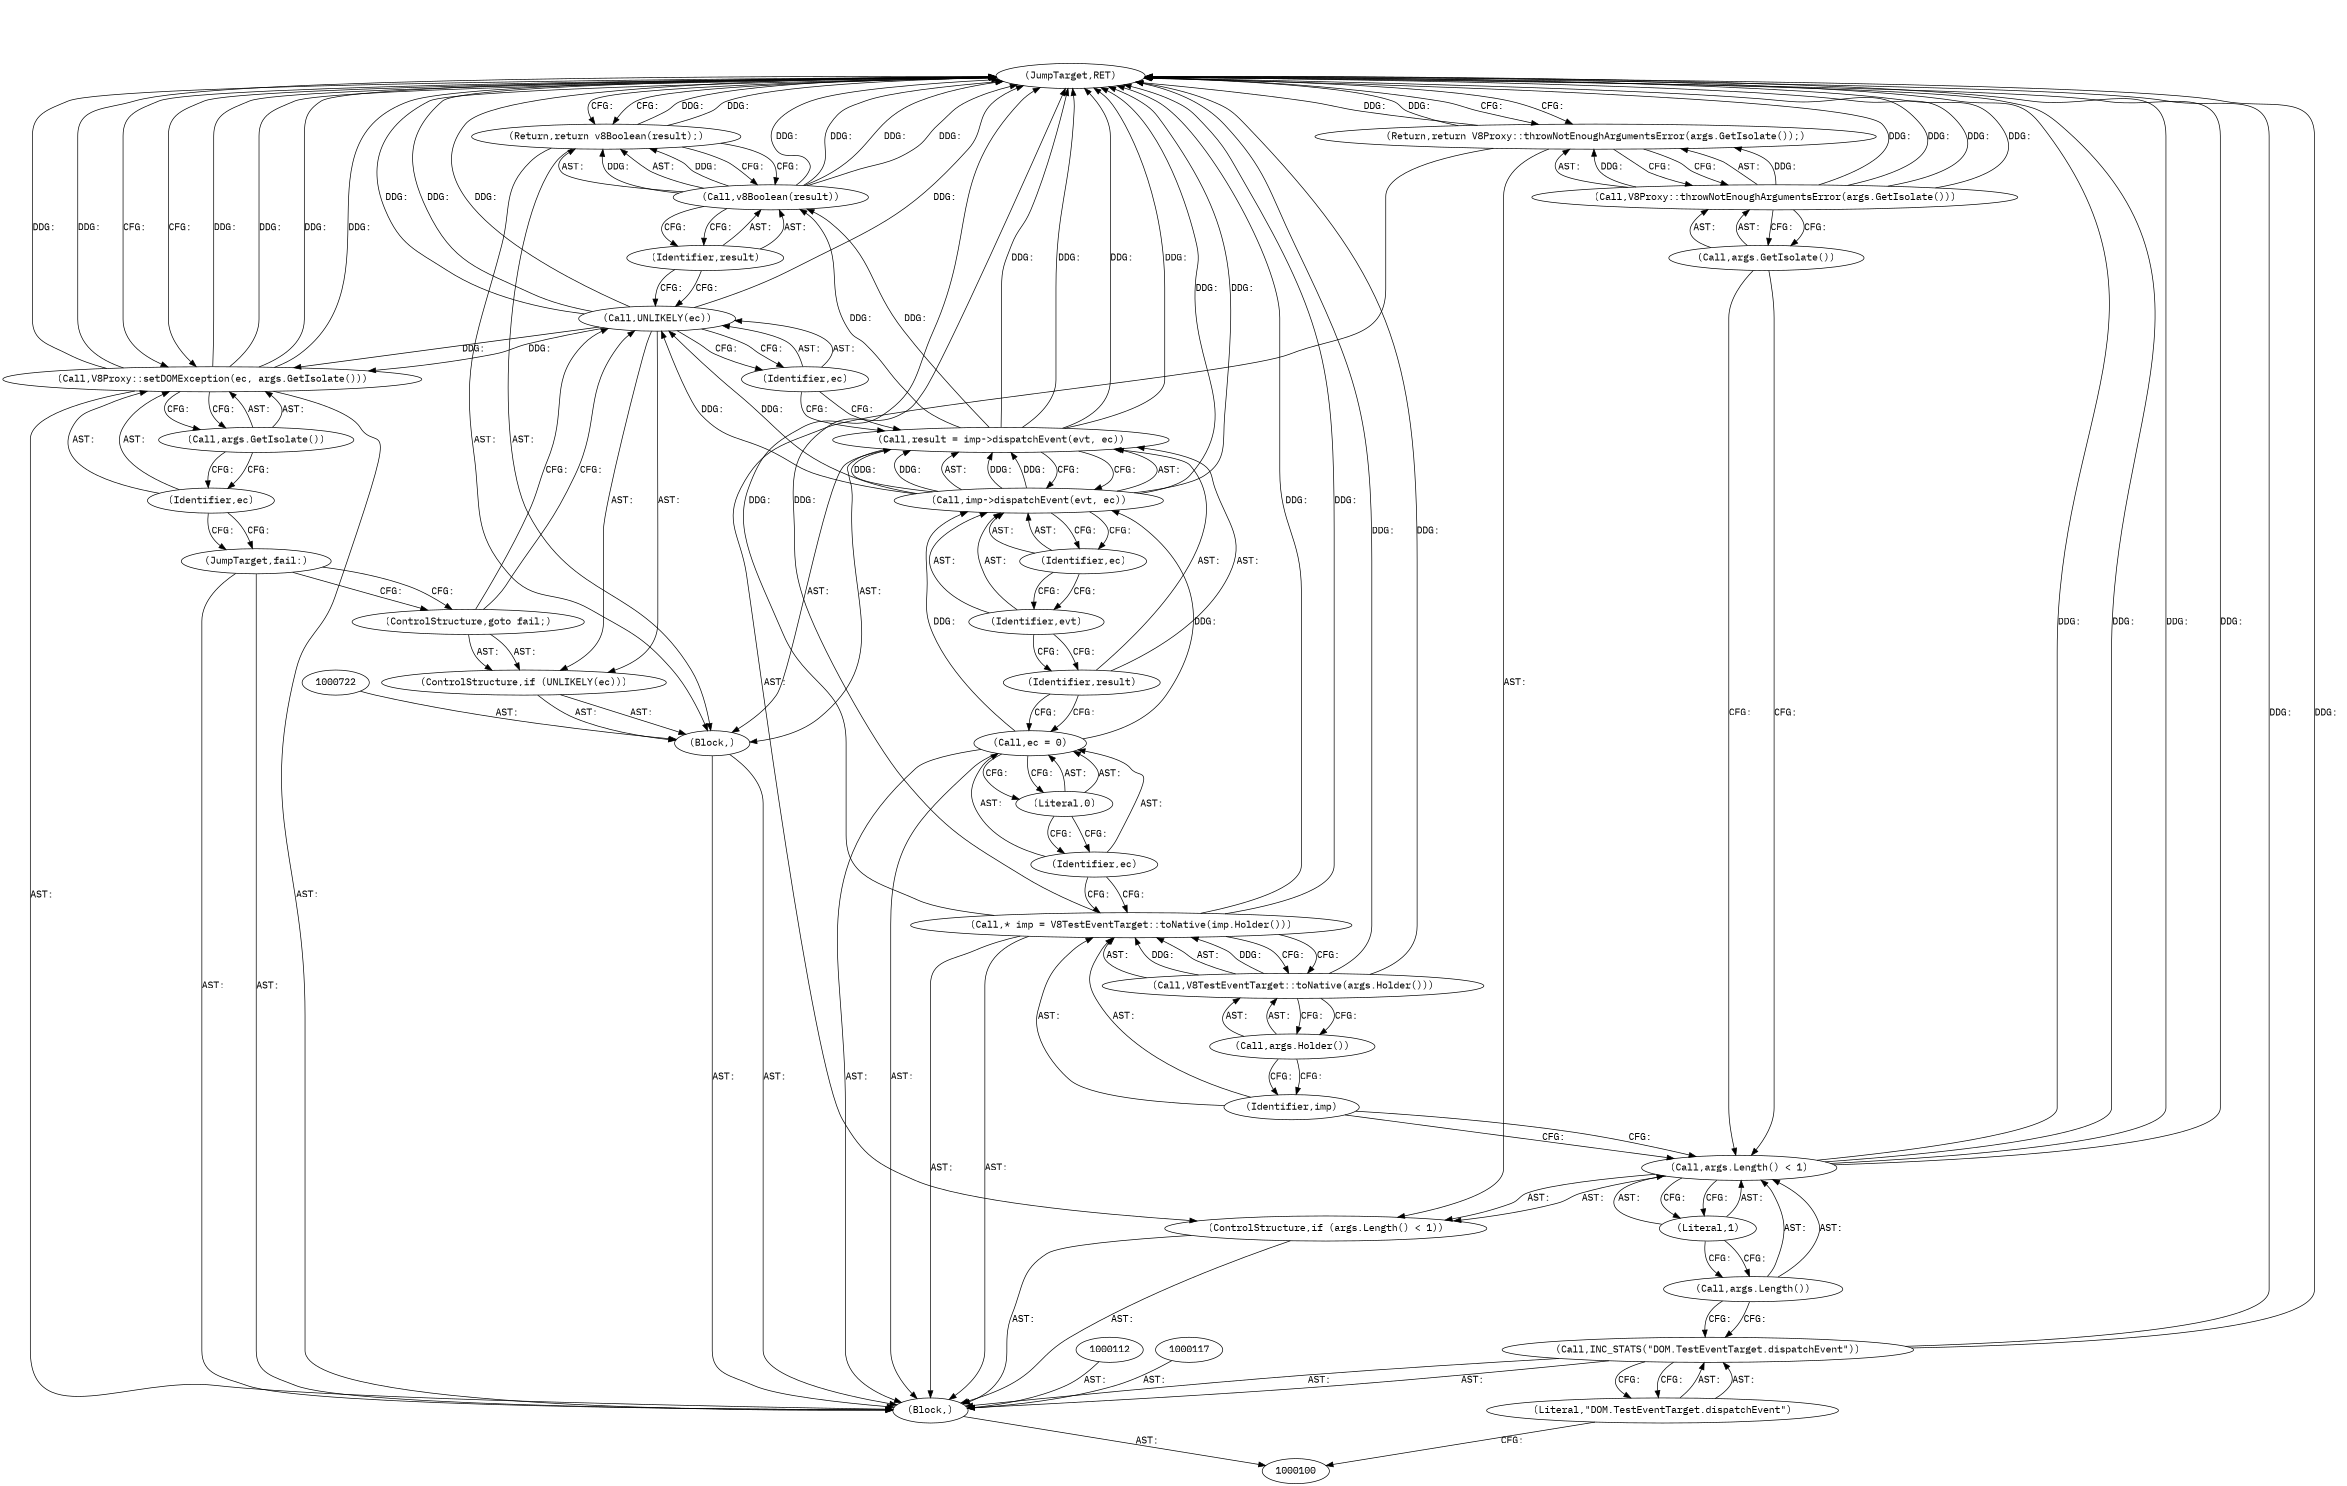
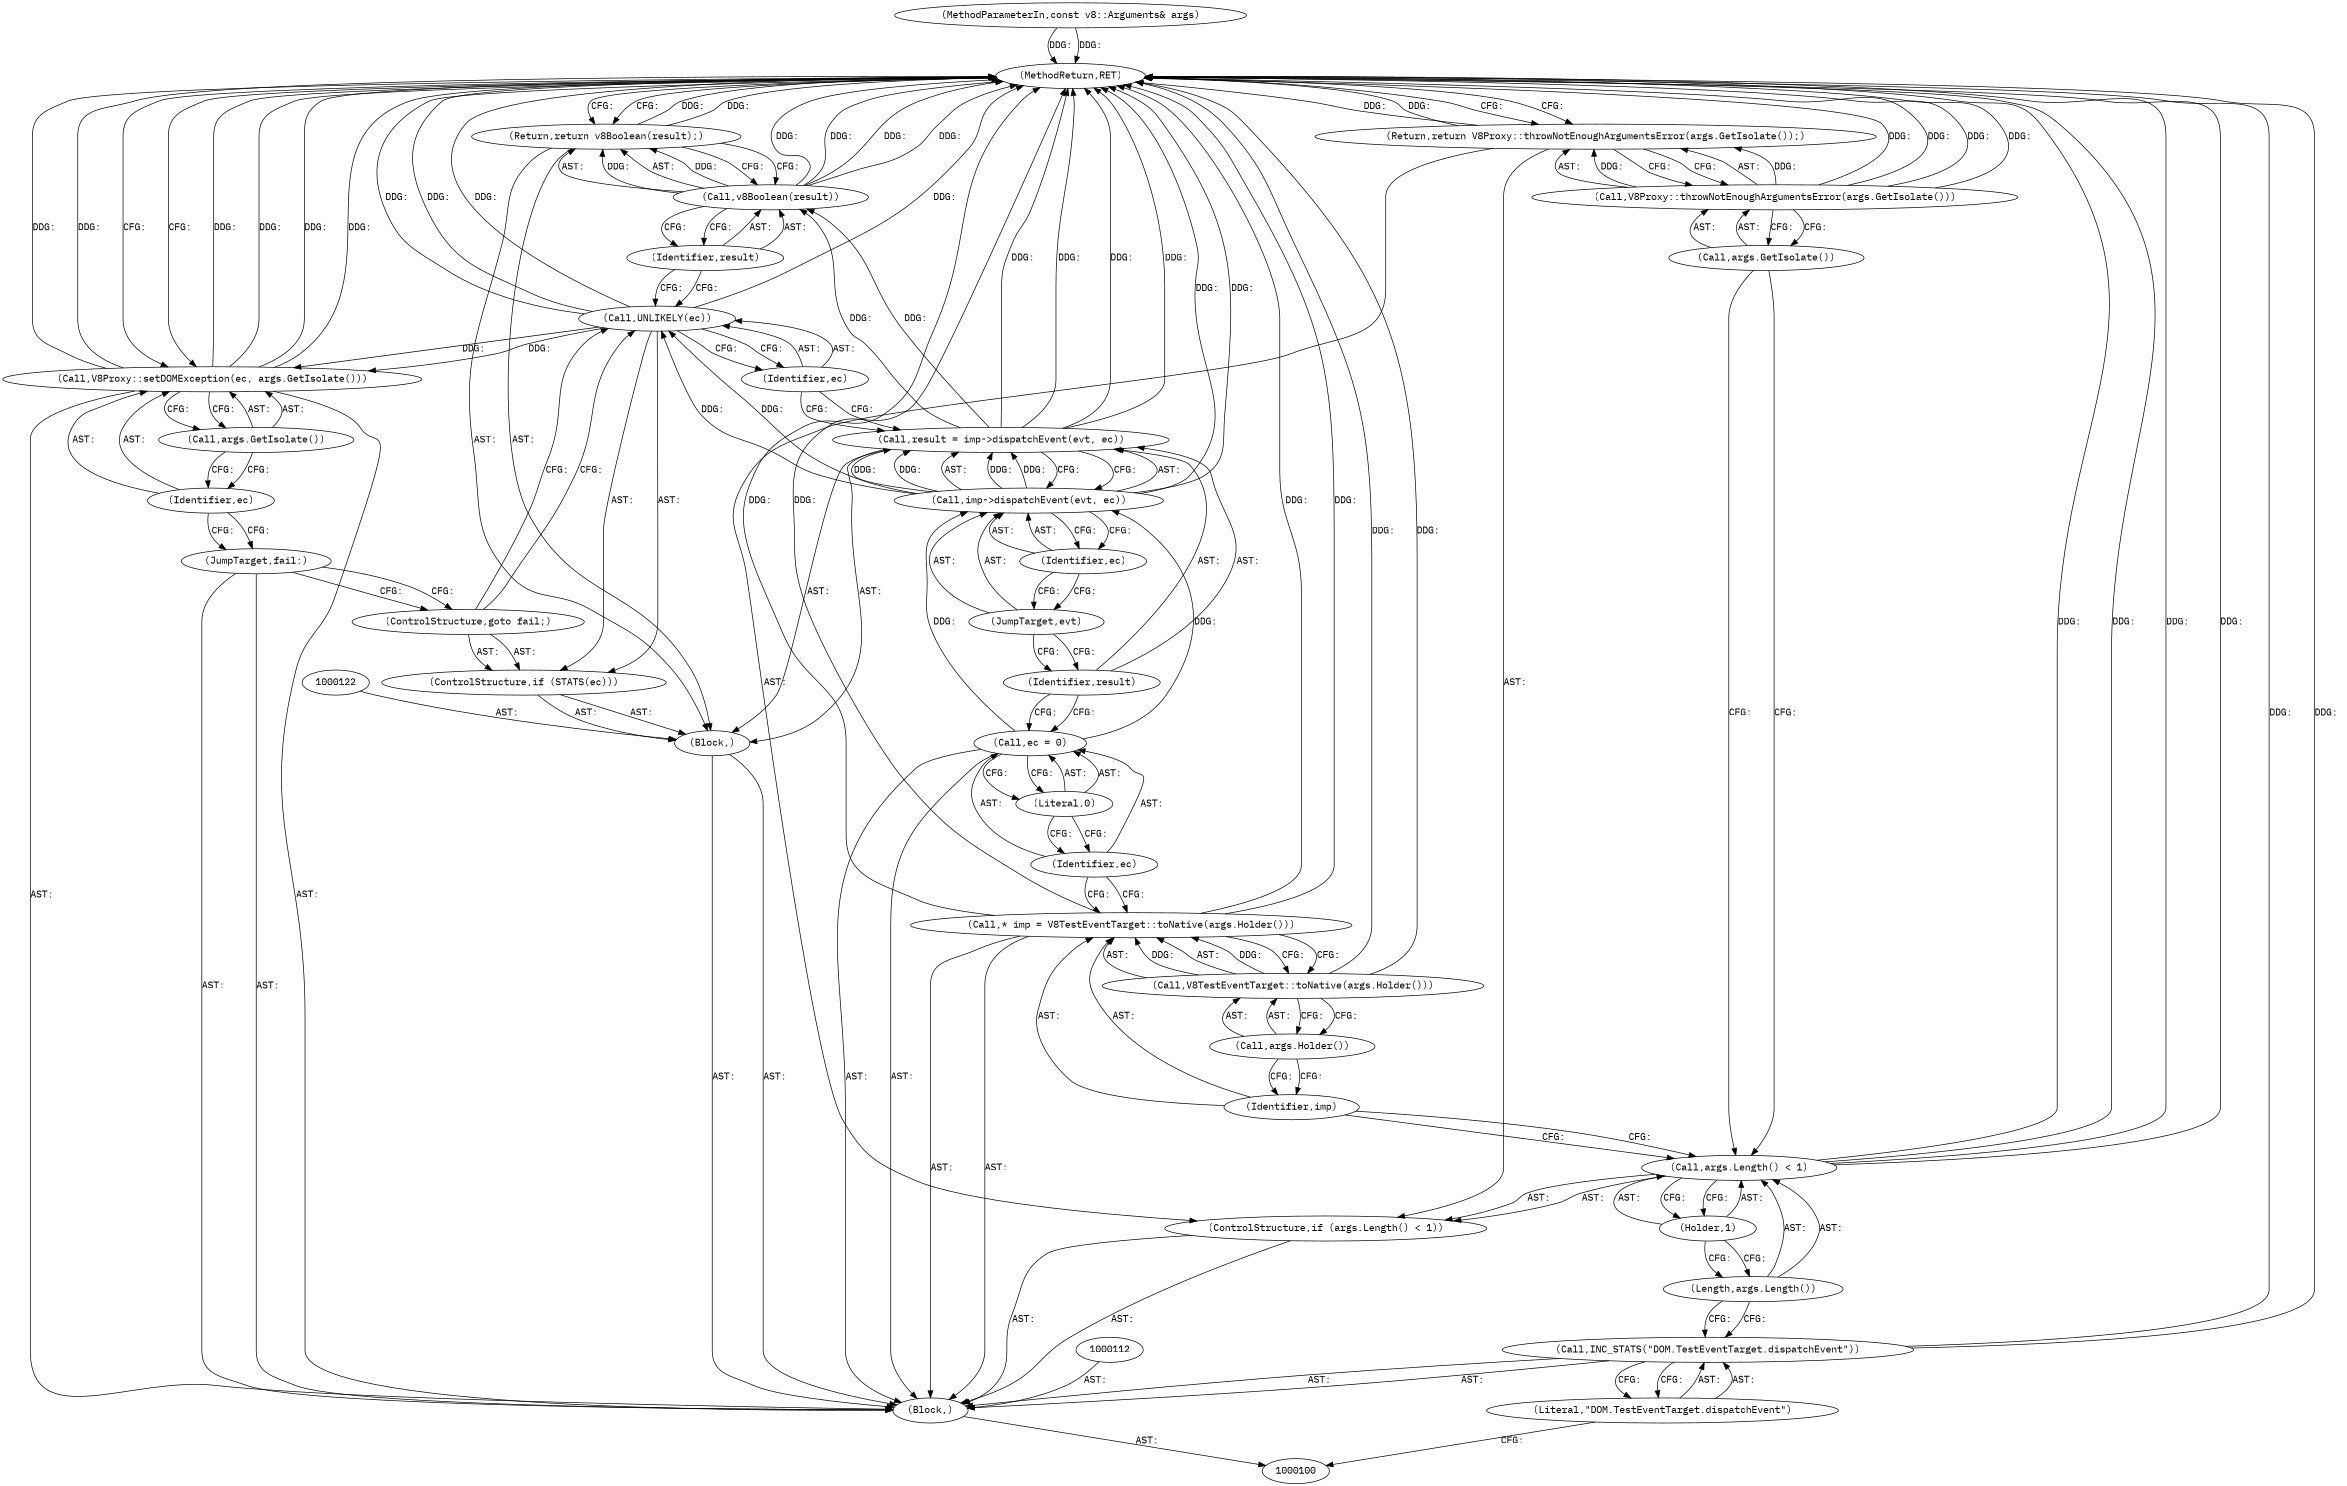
none -> (1071, 15)
(1071, 76) -> (1071, 76)
(1036, 622) -> (1036, 622)
(336, 683) -> (336, 683)
(524, 683) -> (524, 683)
(1131, 925) -> (1131, 925)
(1708, 1229) -> (1708, 1229)
(1753, 1289) -> (1753, 1289)
(1189, 1350) -> none
